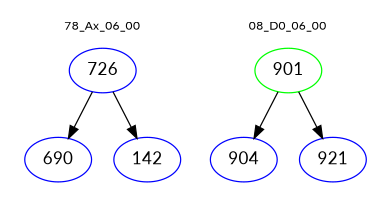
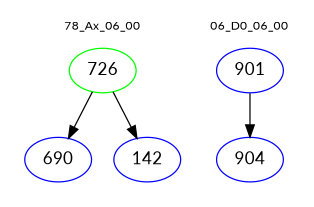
(288, 27) -> (250, 27)
(103, 71) -> (103, 71)
(288, 71) -> (250, 71)
(333, 160) -> none
